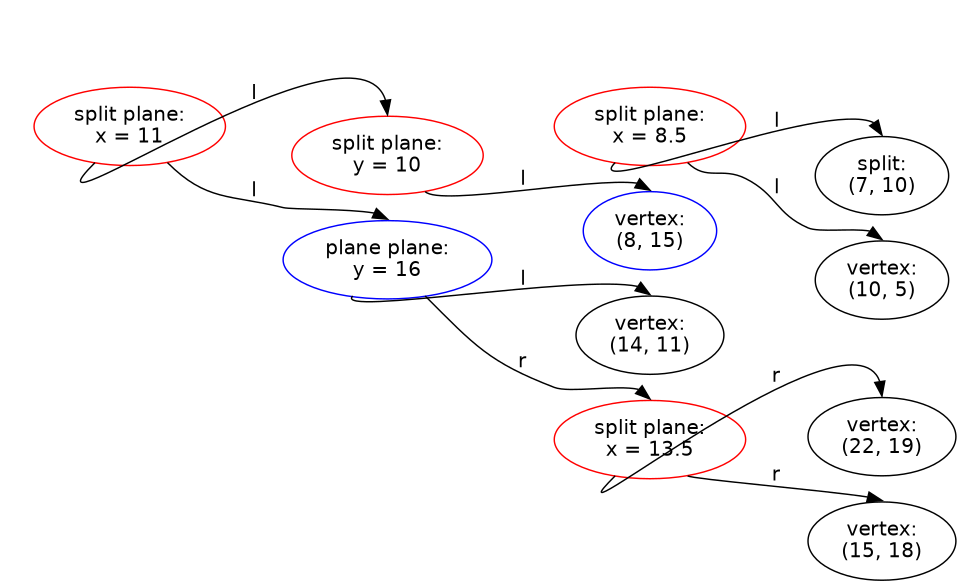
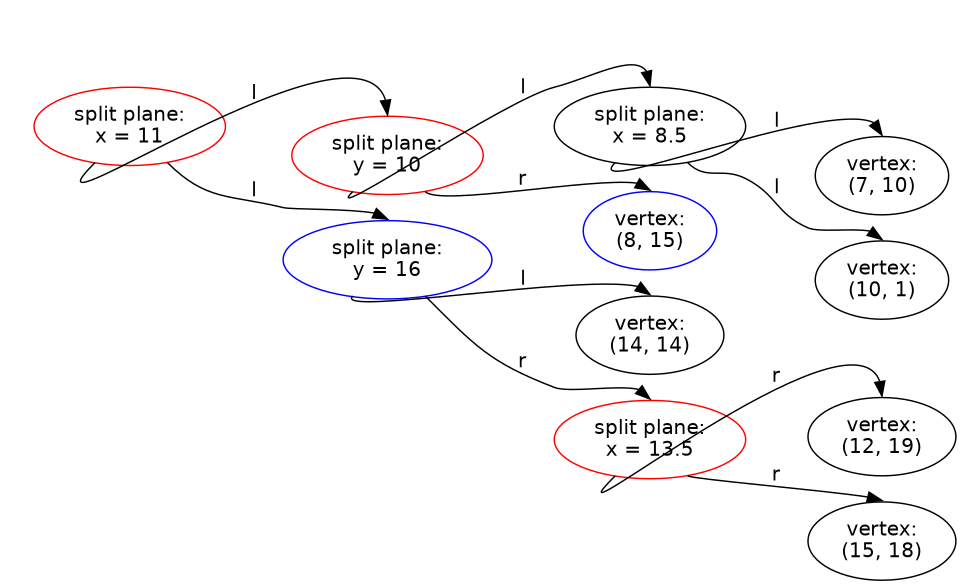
none -> (490, 118)
(650, 126) -> (650, 126)
(882, 176) -> (882, 176)
(523, 179) -> (523, 179)
(388, 260) -> (388, 260)
(882, 280) -> (882, 280)
(650, 335) -> (650, 335)
(882, 437) -> (882, 437)
